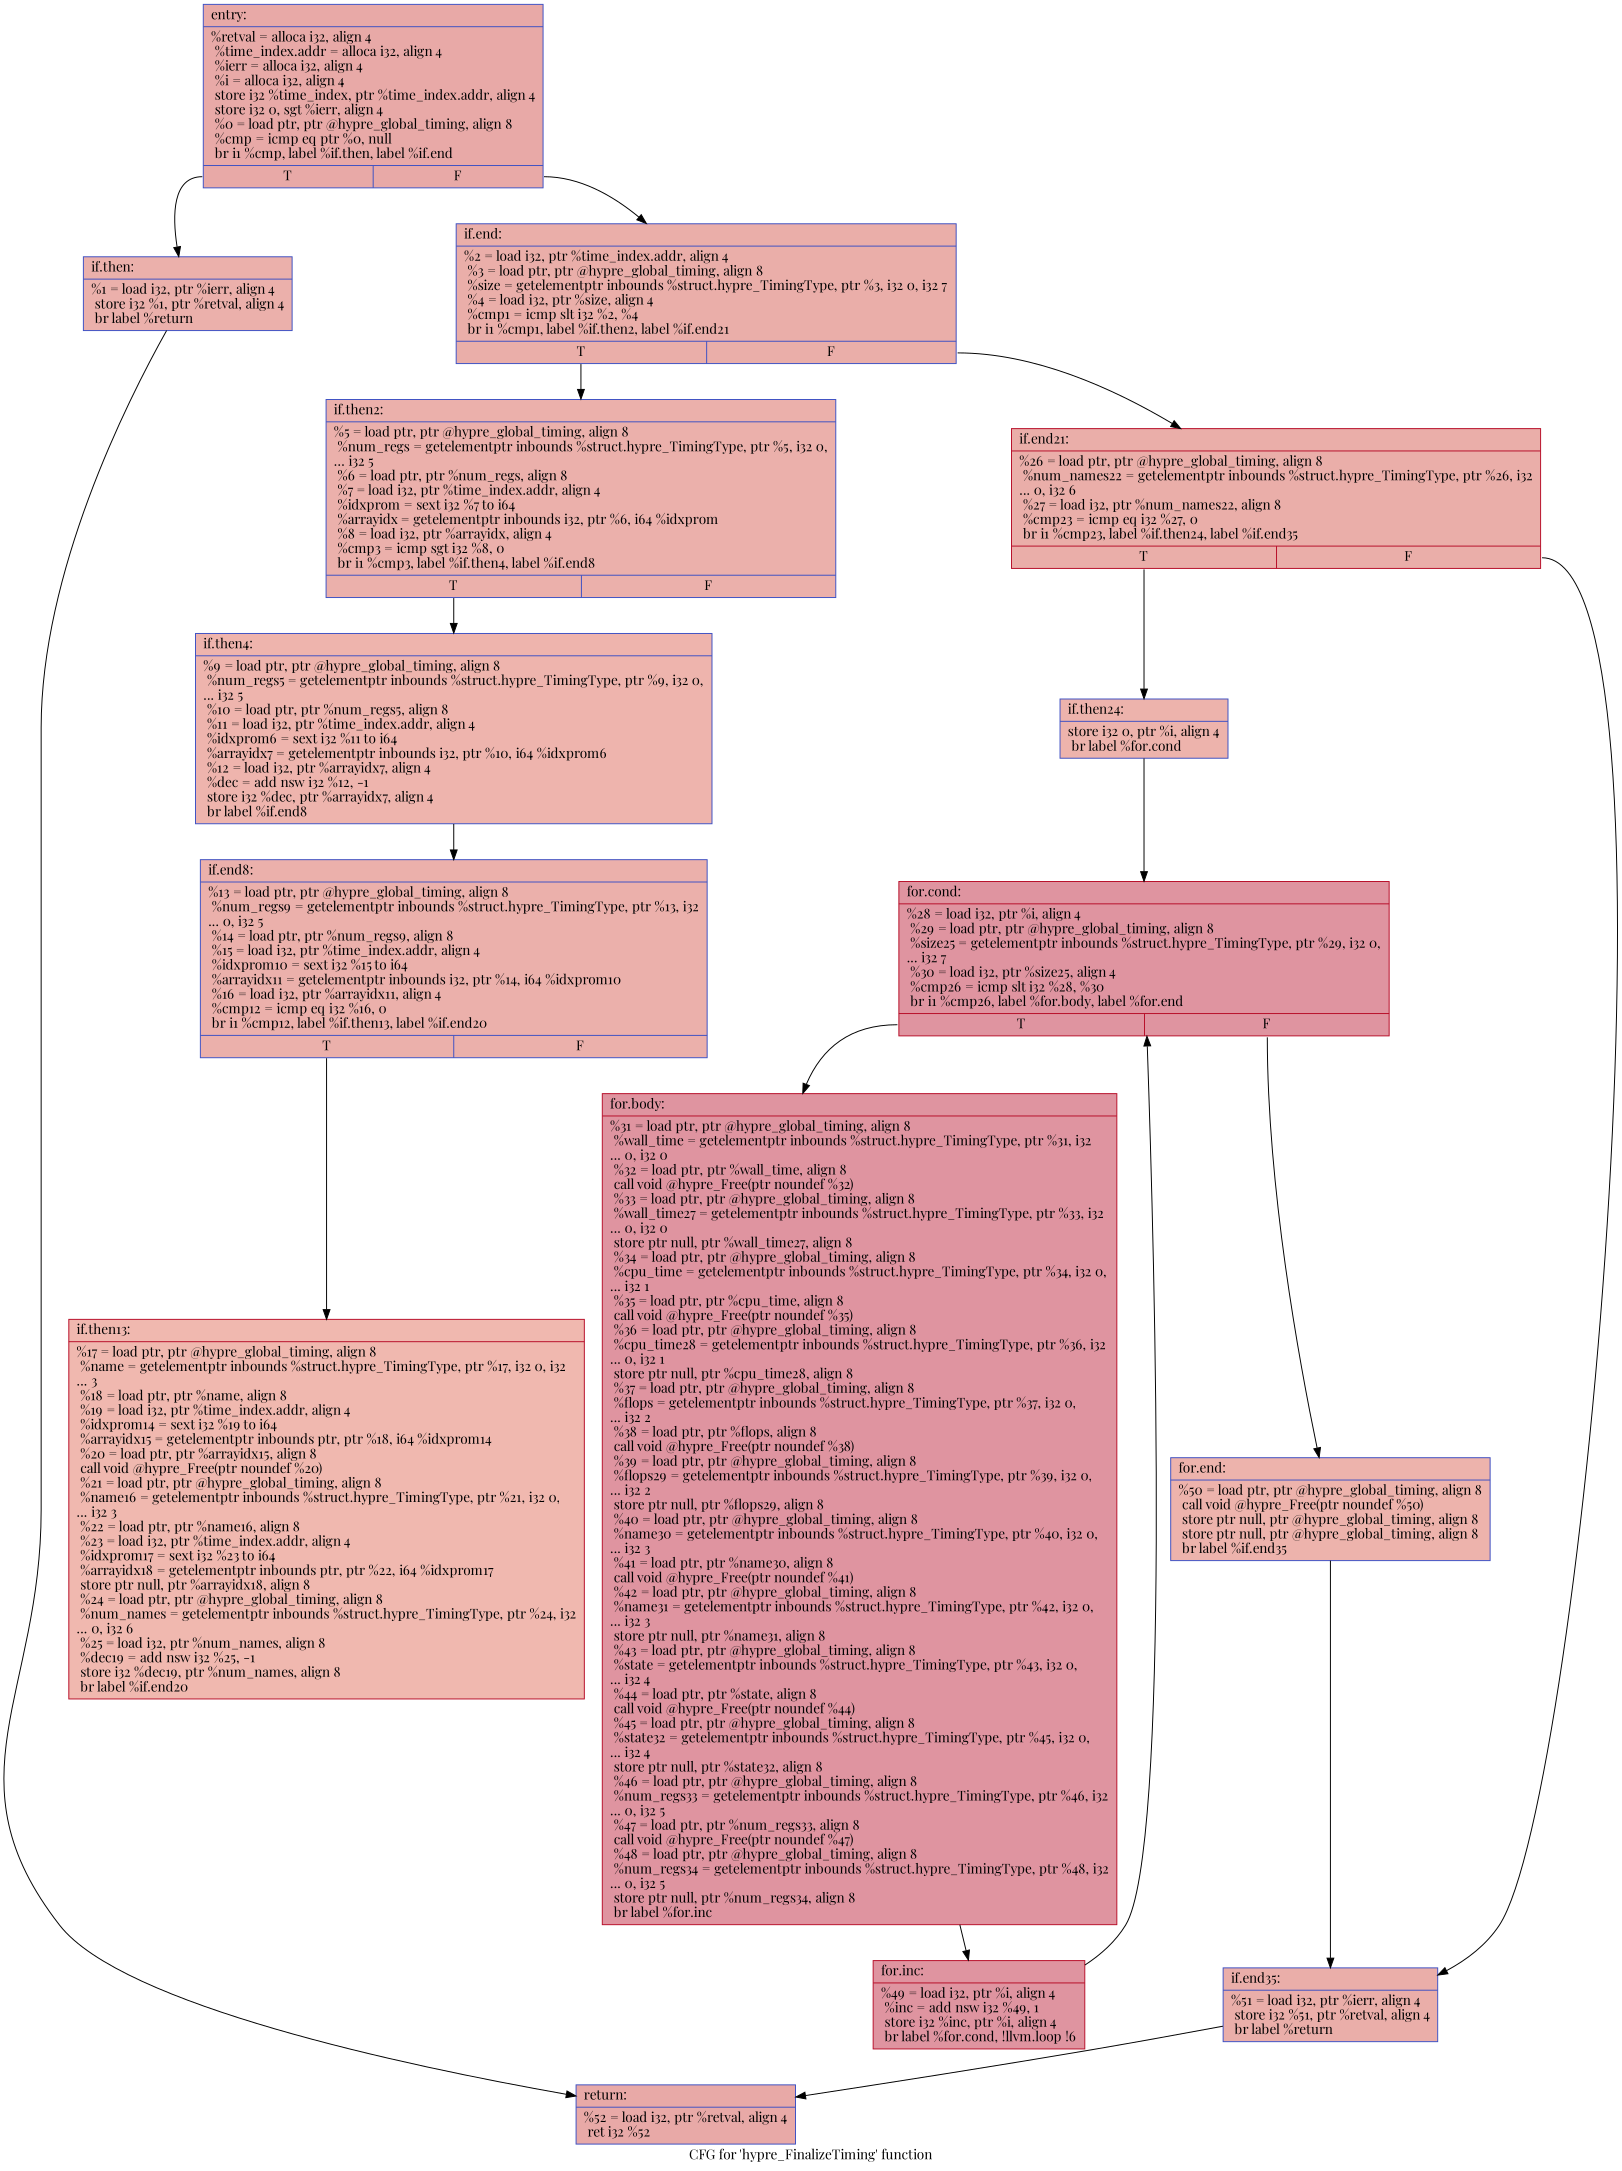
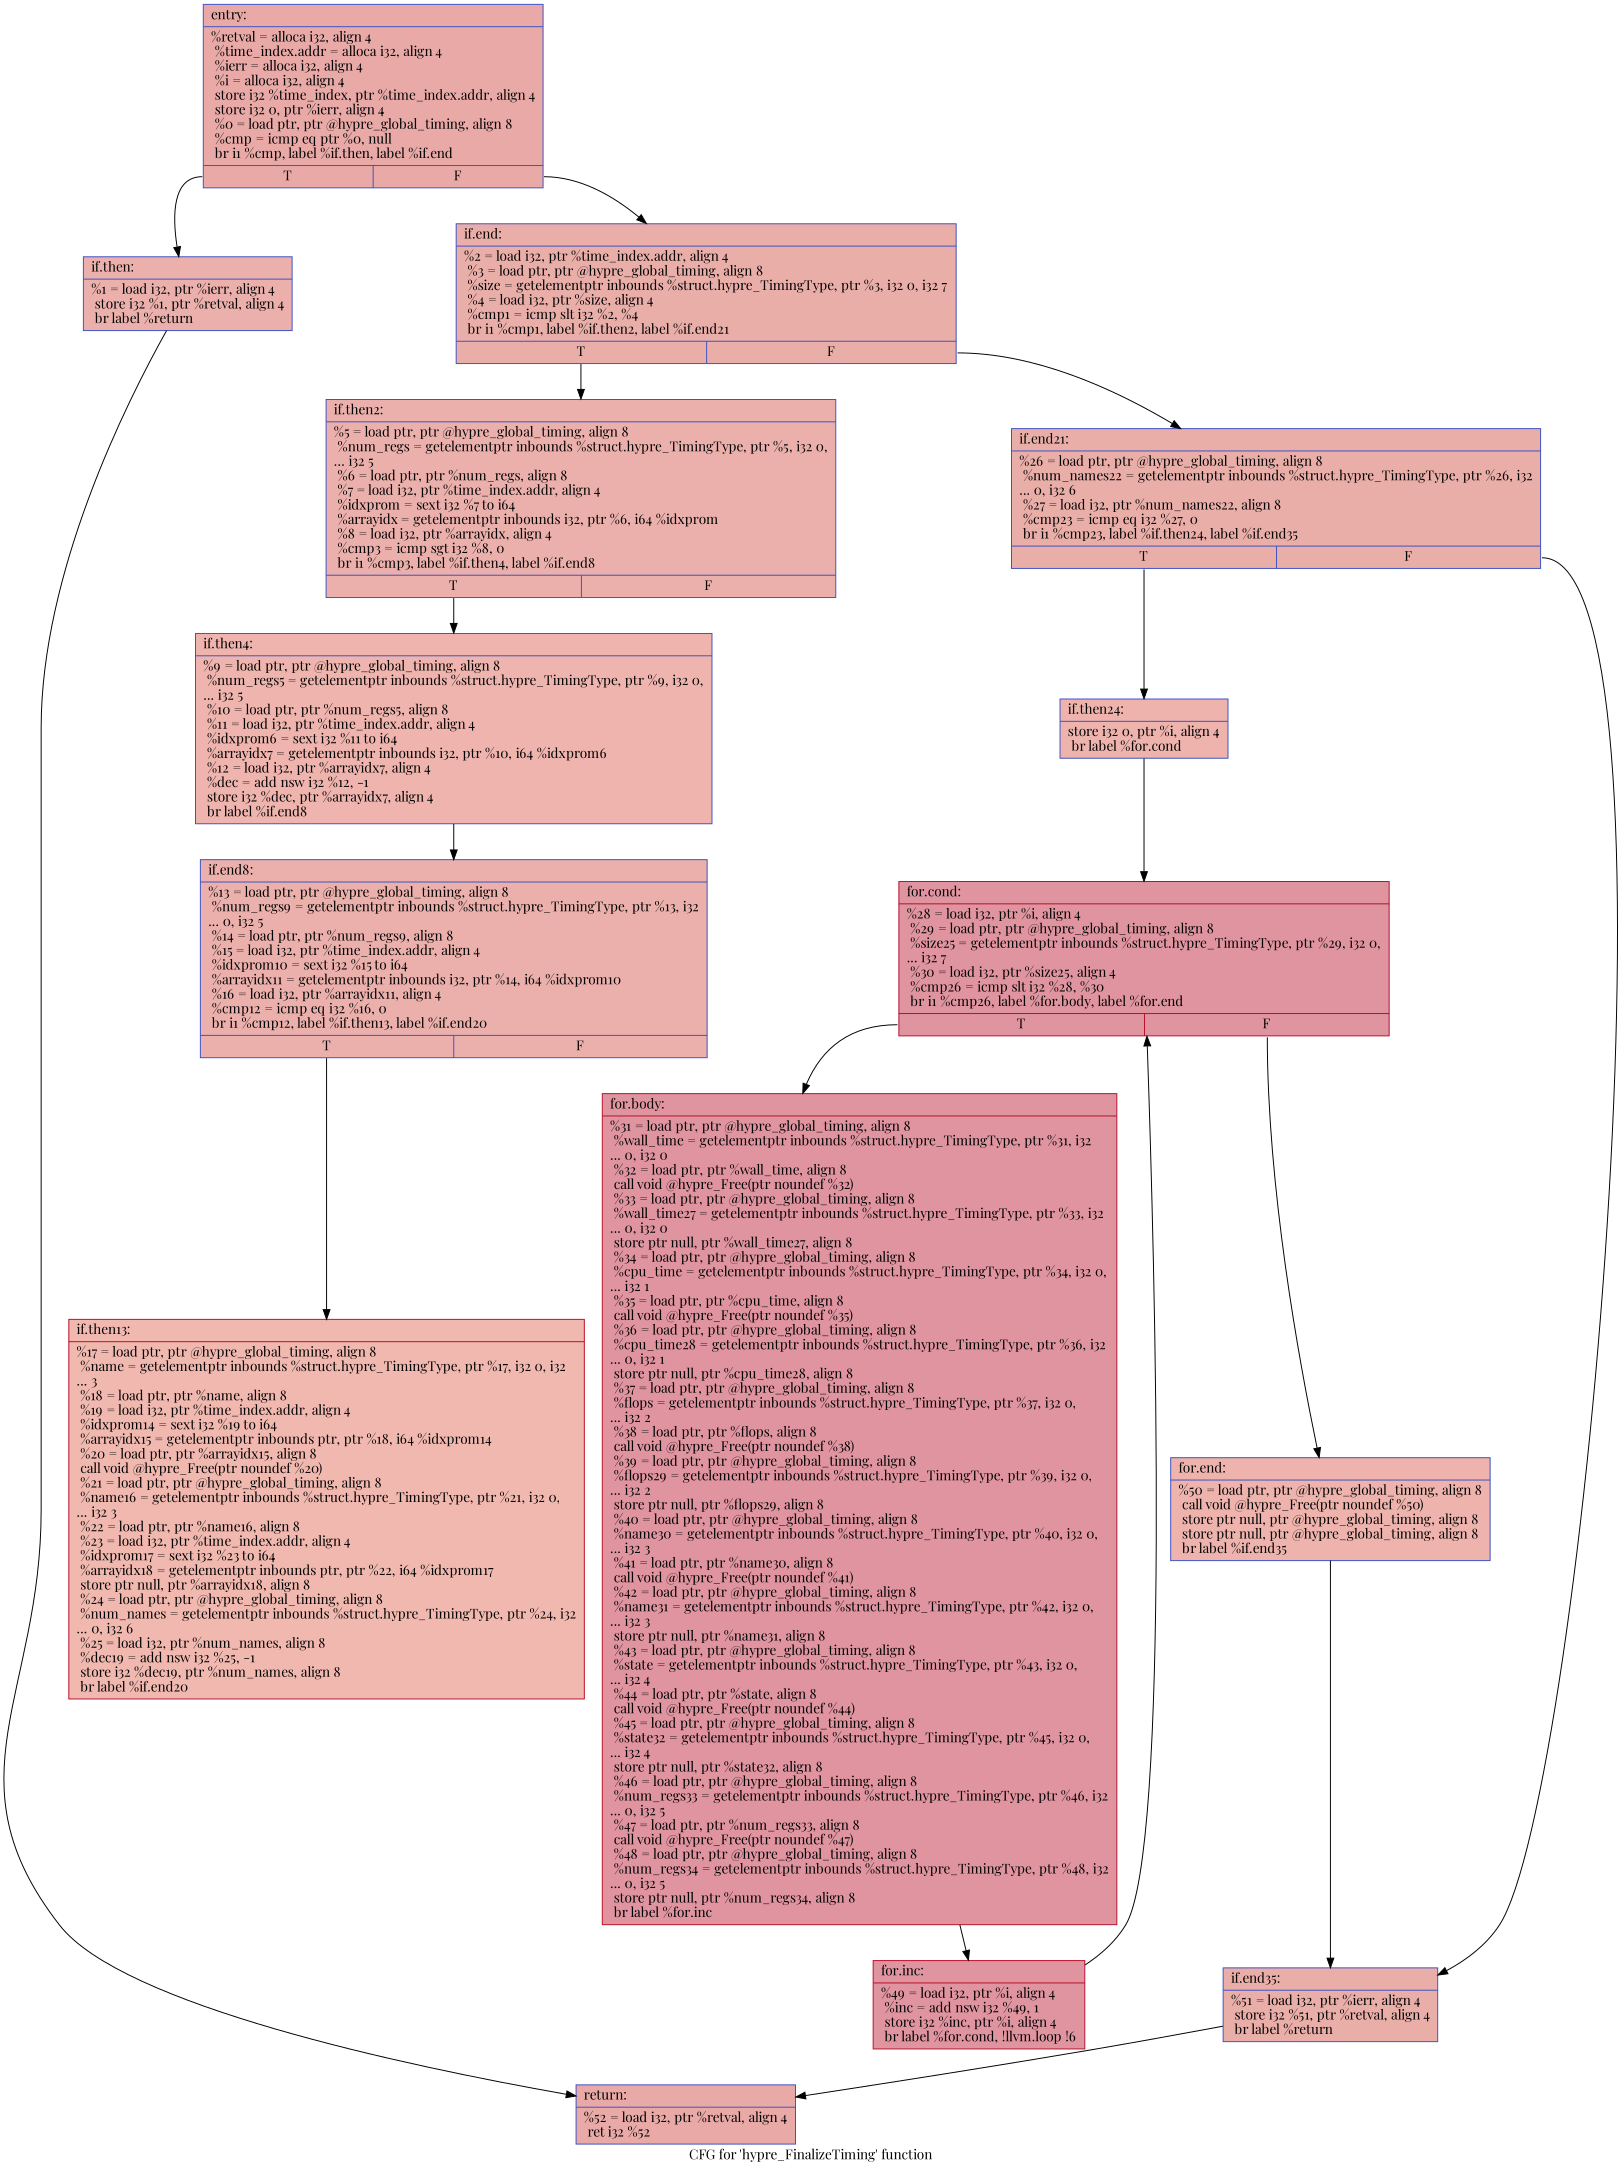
(297, 110) -> (298, 110)
(1276, 499) -> (1276, 499)
